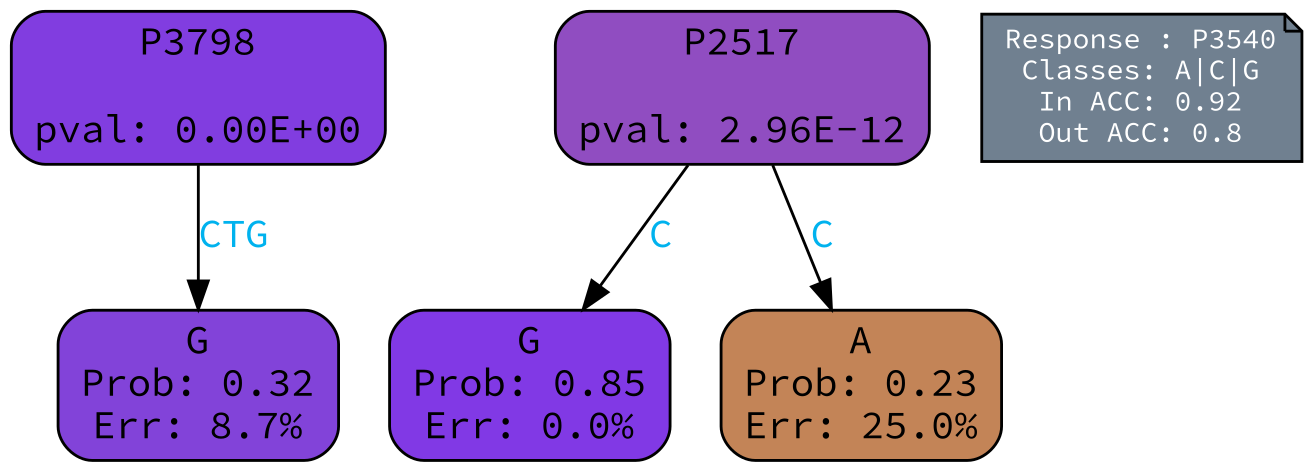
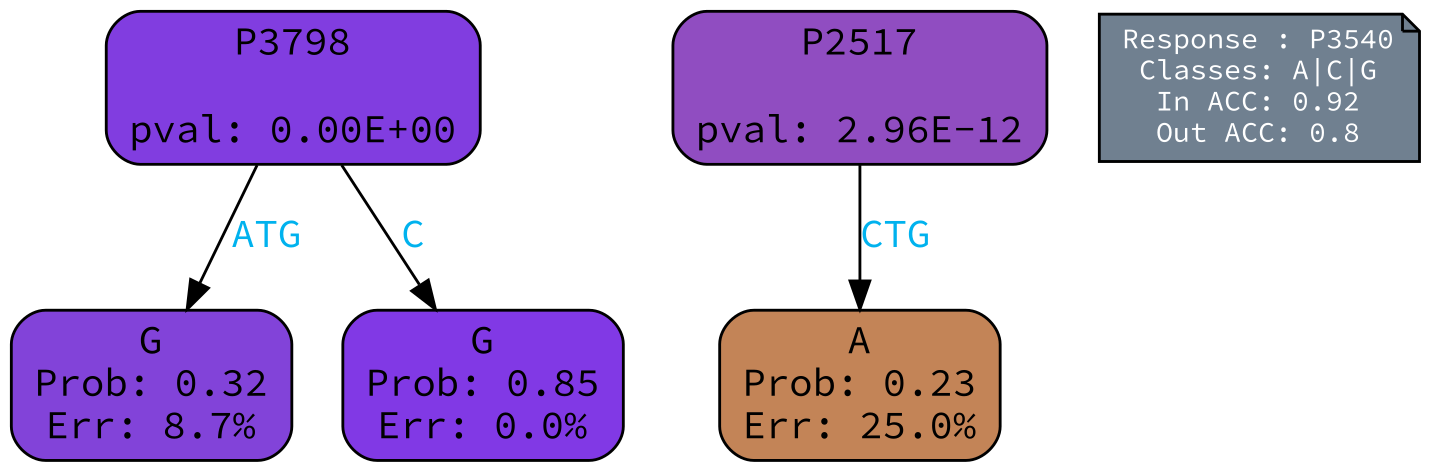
(644, 225) -> (380, 225)
(234, 237) -> (266, 237)
(823, 237) -> (895, 237)
